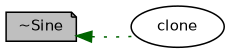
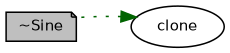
(114, 37) -> (99, 17)
